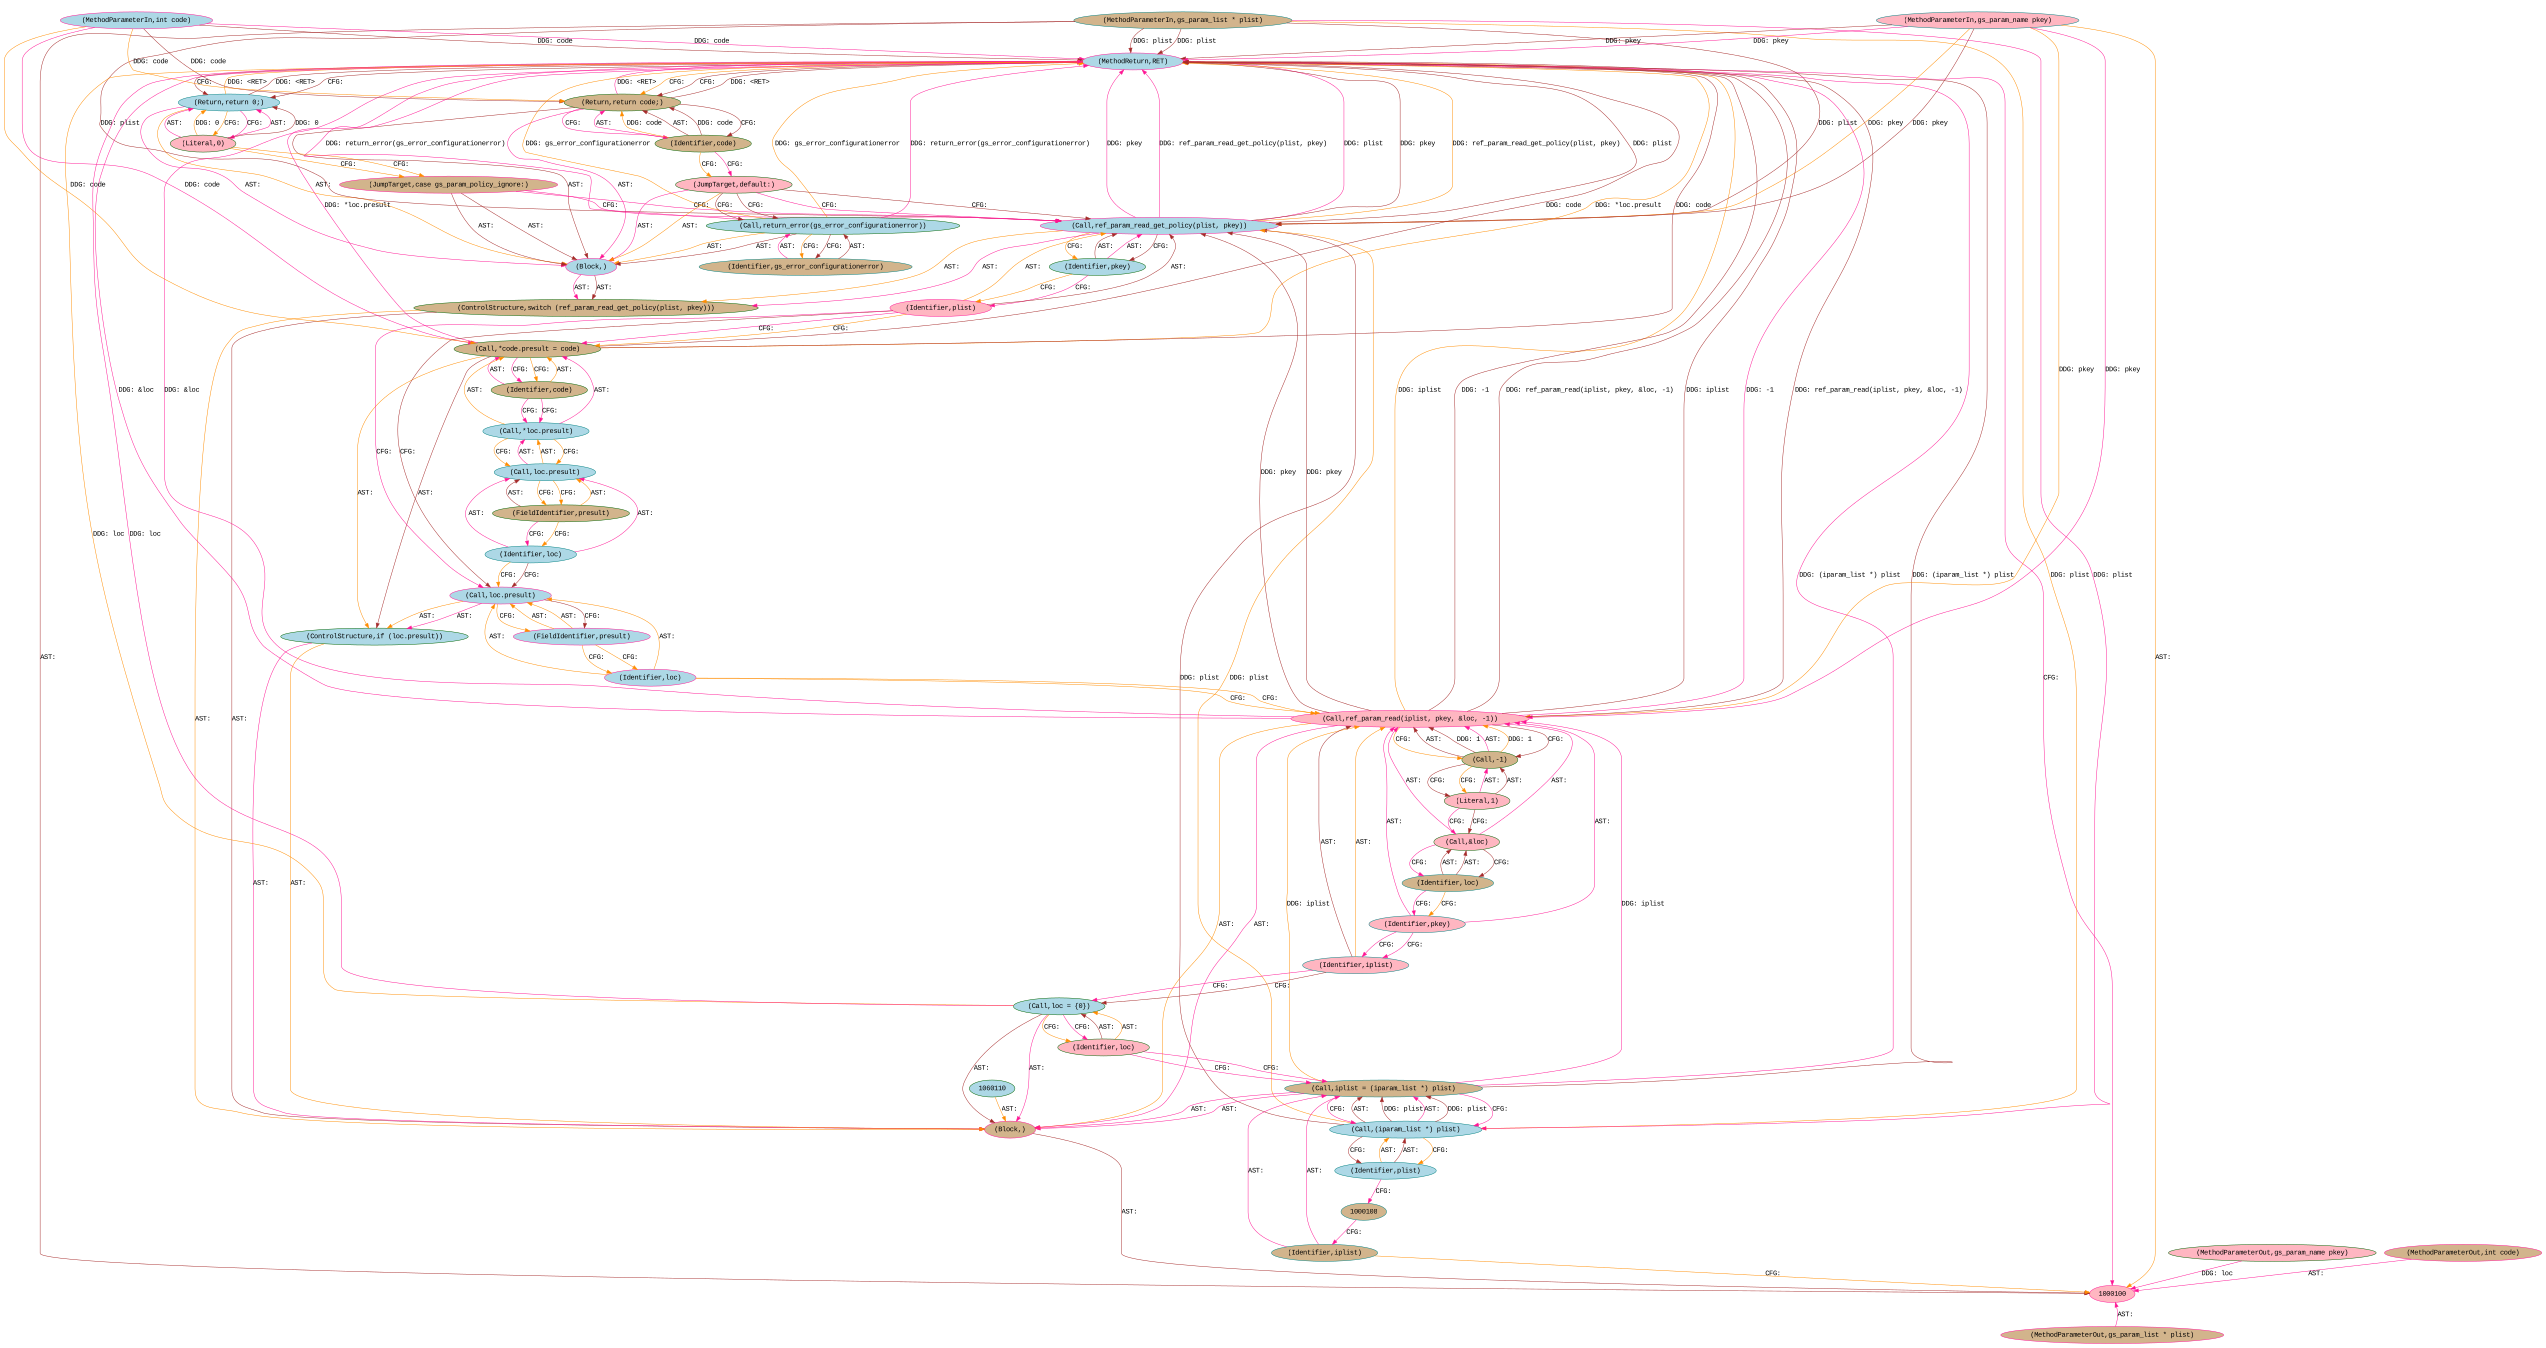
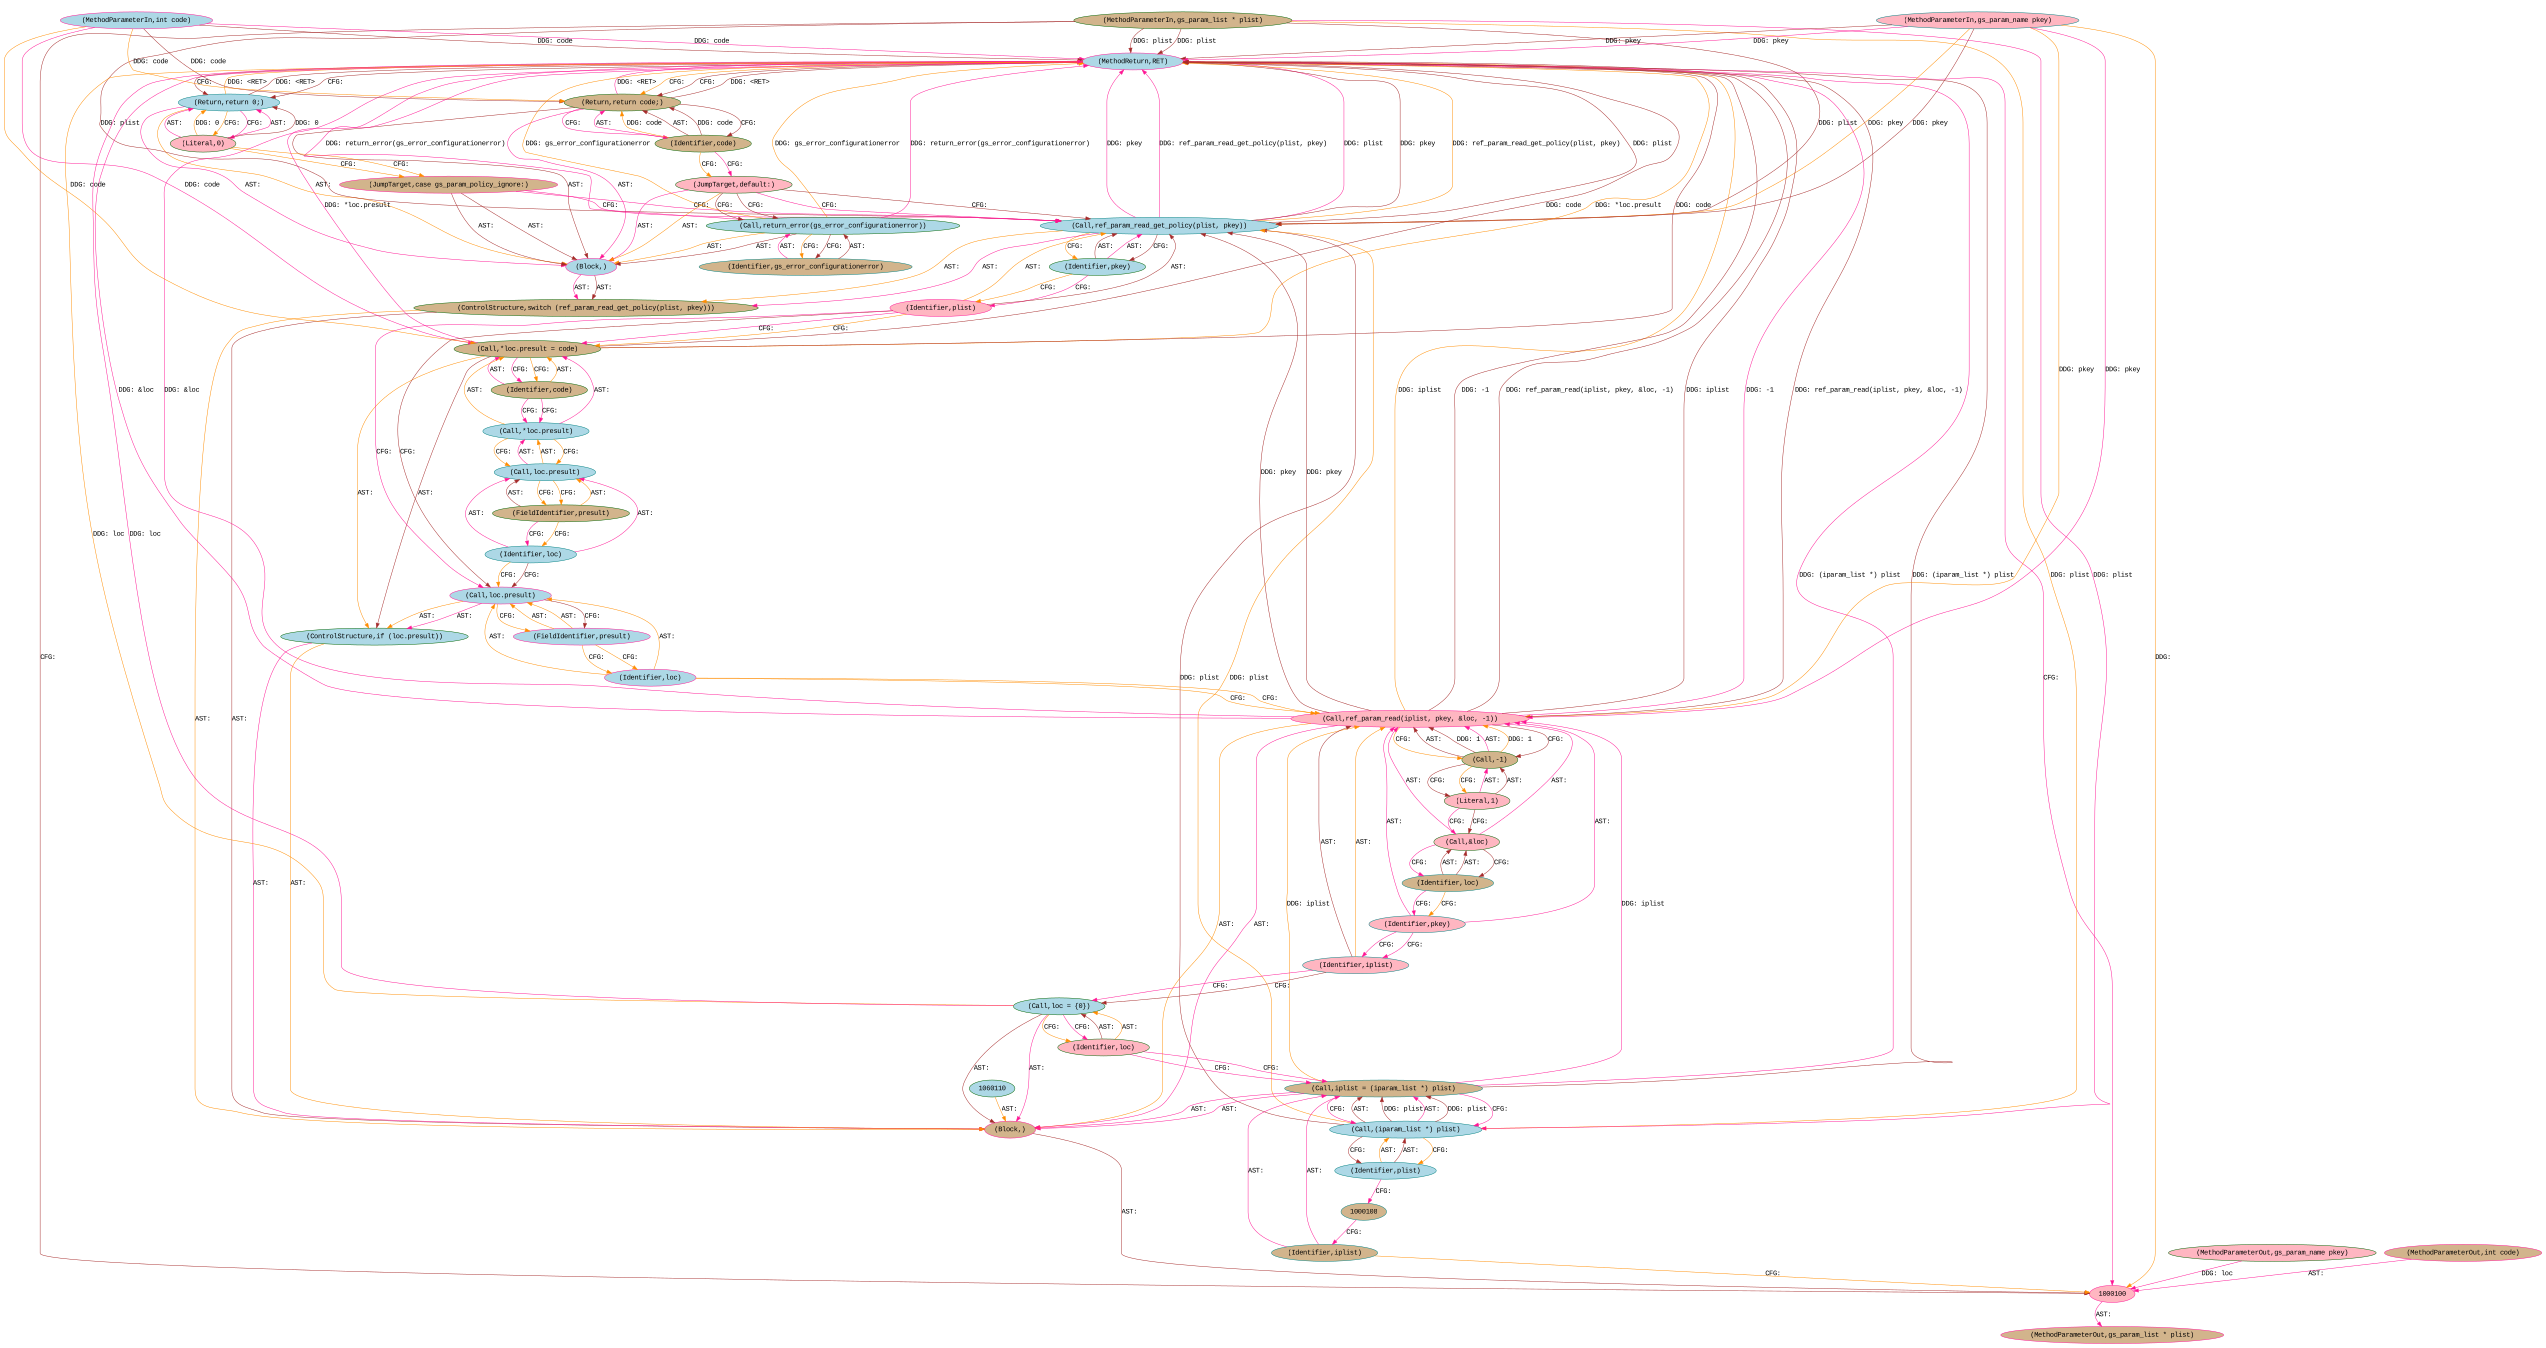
(1183, 20) -> (1183, 20)
(1159, 226) -> (1159, 226)
(527, 349) -> (527, 349)
(50, 657) -> (50, 657)
(2165, 657) -> (2165, 657)
(2118, 1317) -> (2095, 1312)
